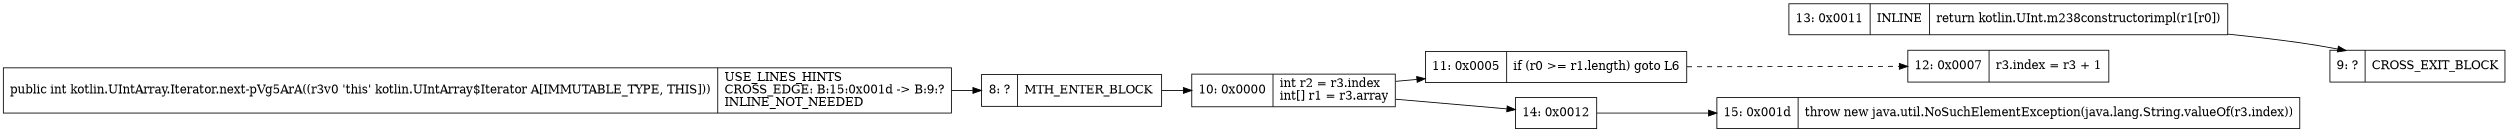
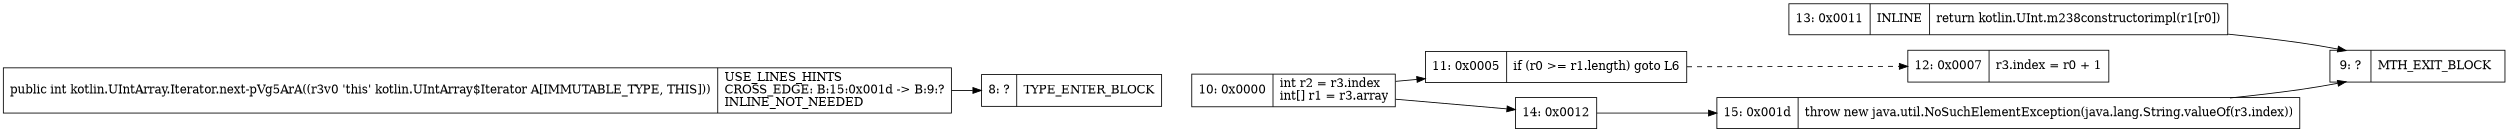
(2049, 66) -> (2049, 66)
(2435, 66) -> (2435, 66)
(1089, 90) -> (1089, 90)
(1172, 90) -> none
none -> (2284, 92)
